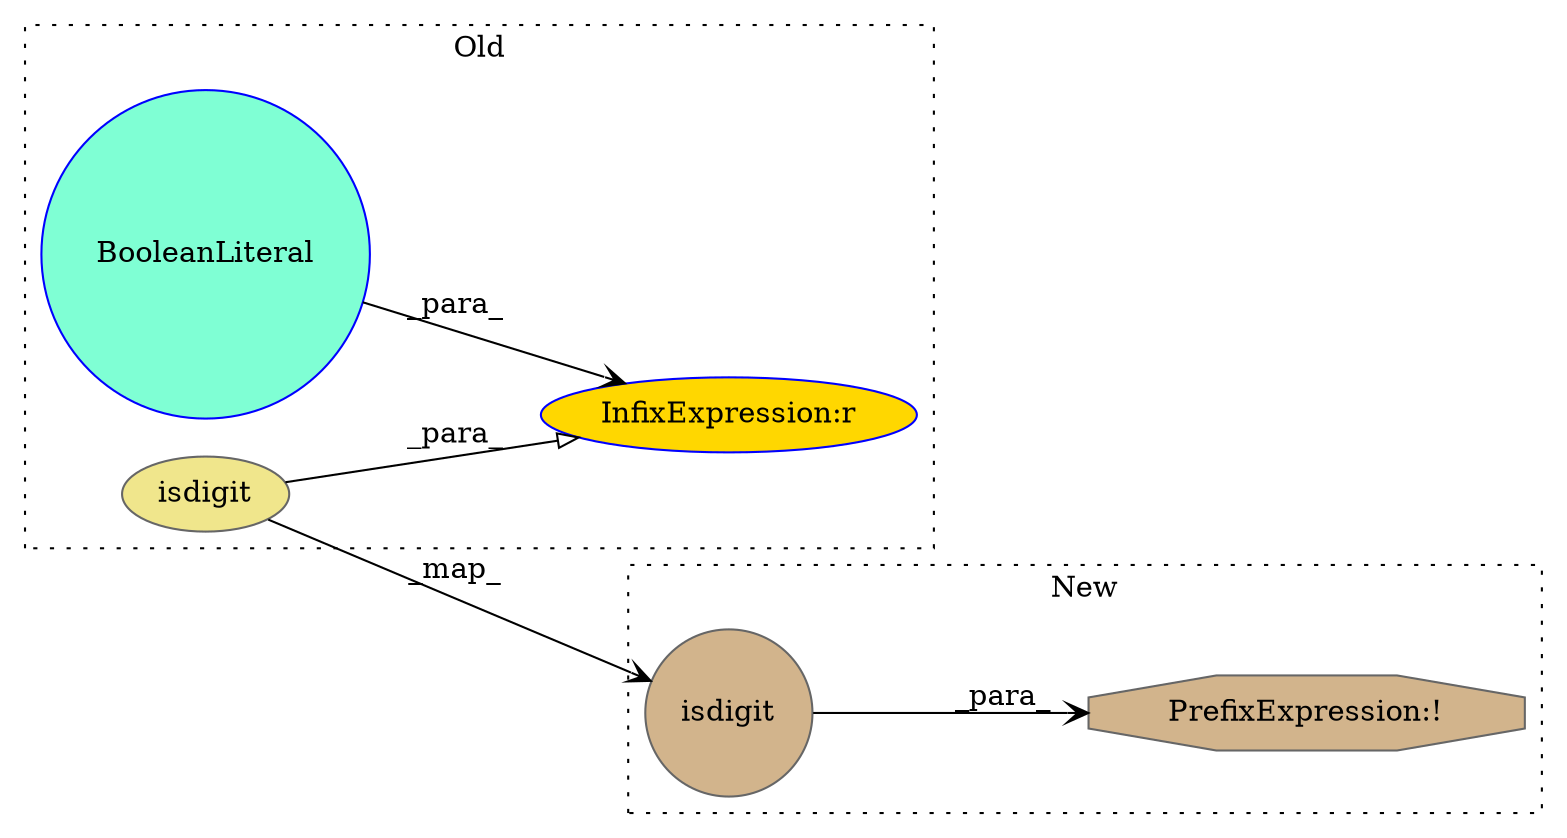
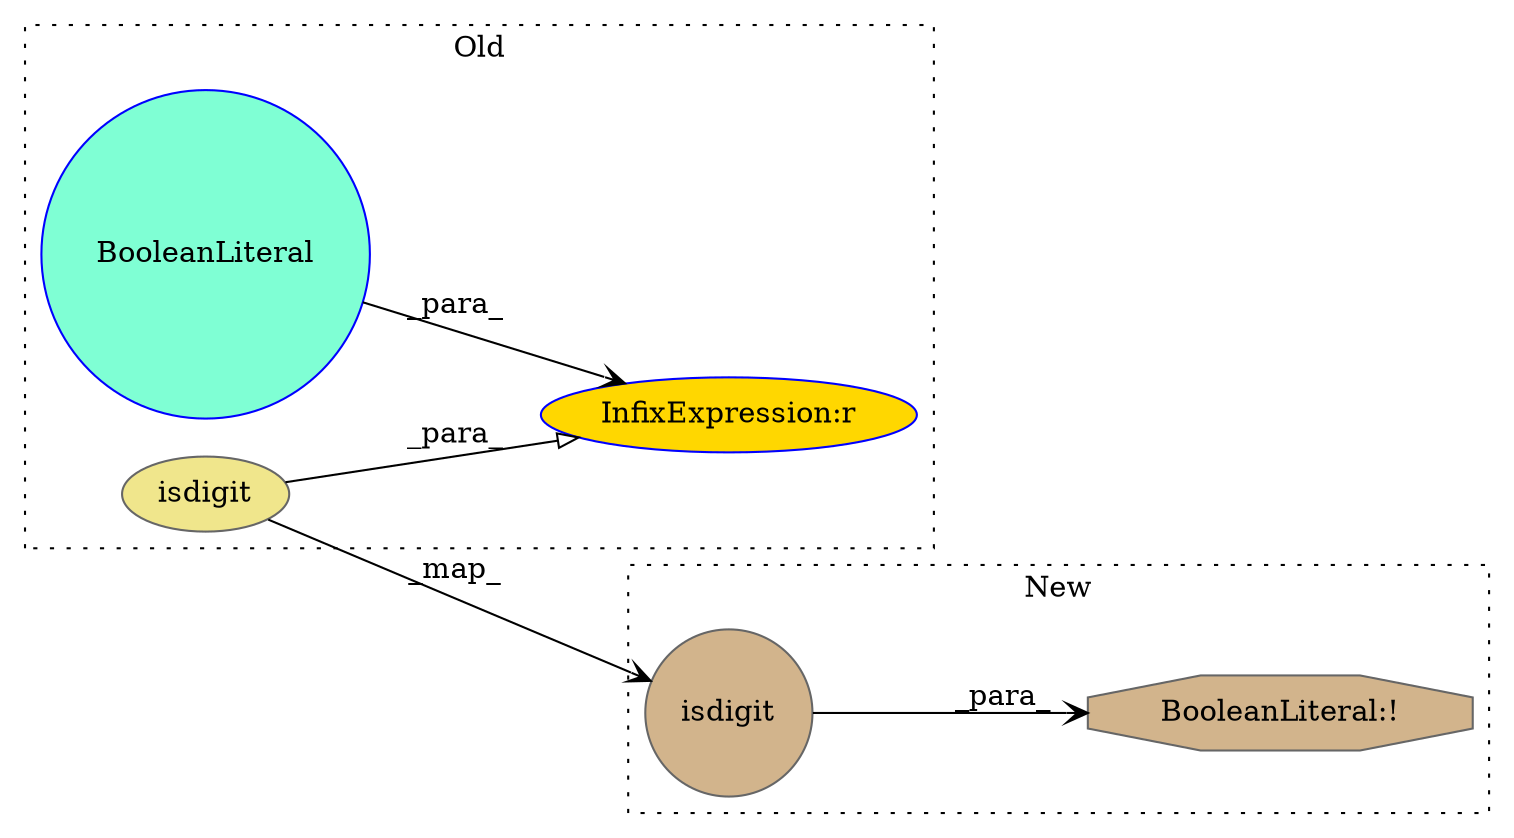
(1307, 713) -> (1280, 713)
